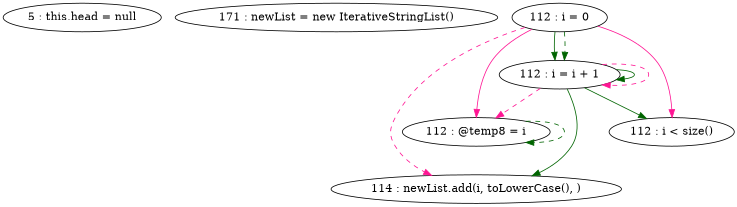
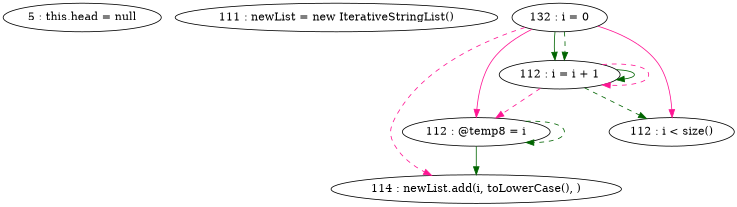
(336, 17) -> (336, 17)
(560, 17) -> (560, 17)
(612, 101) -> (612, 101)
(575, 138) -> (476, 157)
